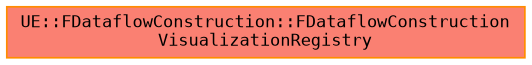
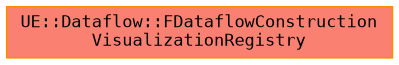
(266, 32) -> (200, 32)
